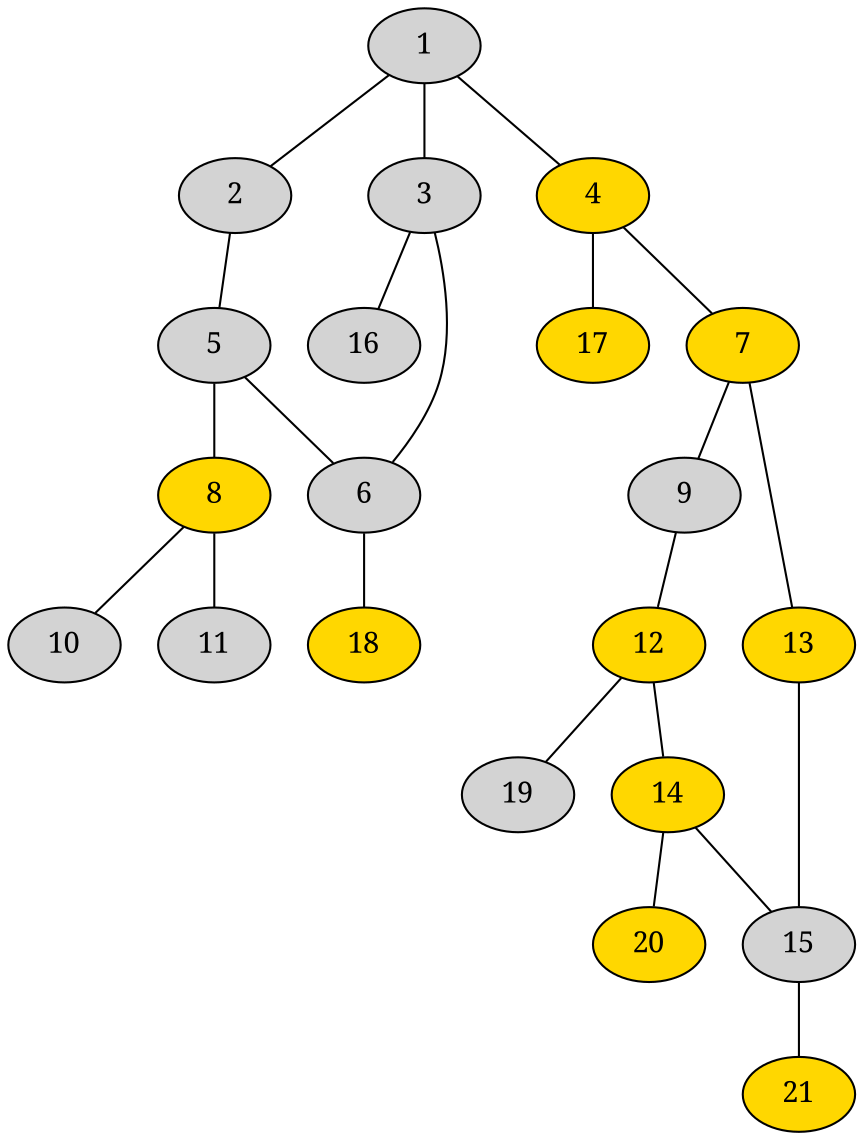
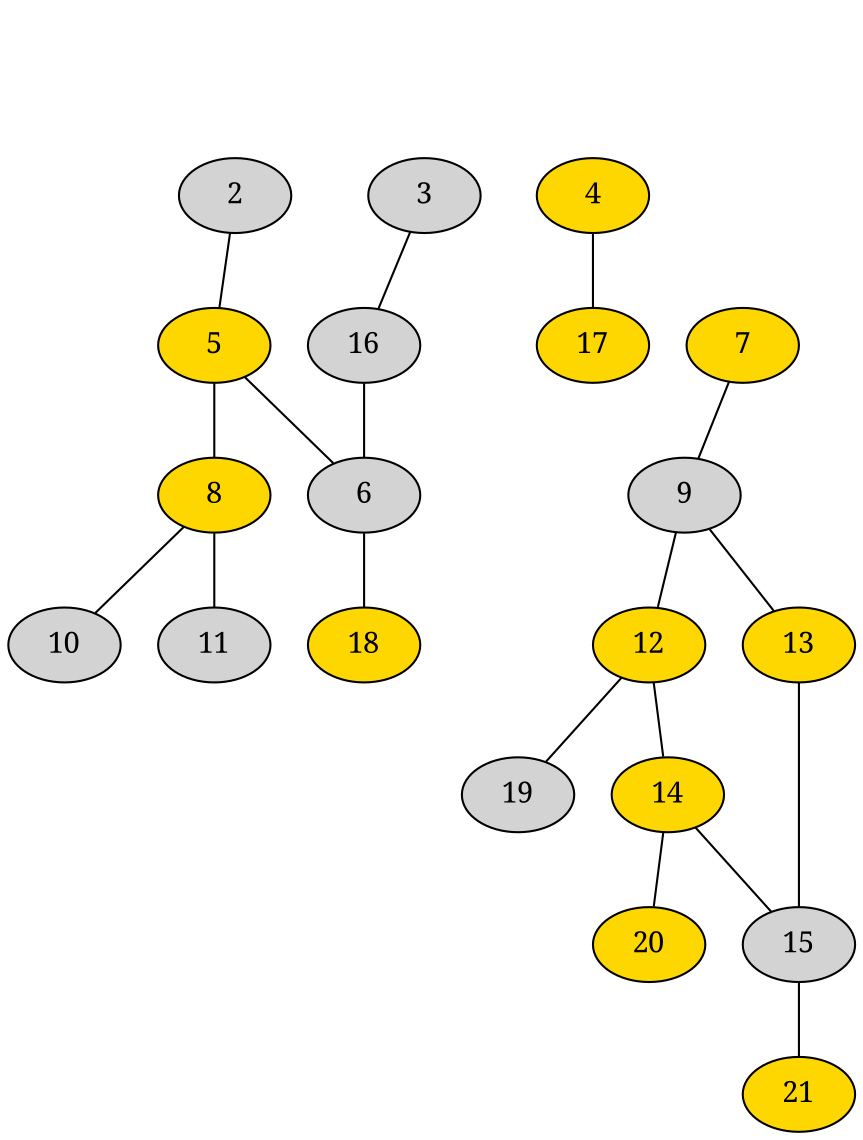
(424, 46) -> none
(668, 270) -> none
(214, 345) -> (214, 345)
(445, 354) -> (364, 420)
(771, 495) -> (742, 570)
